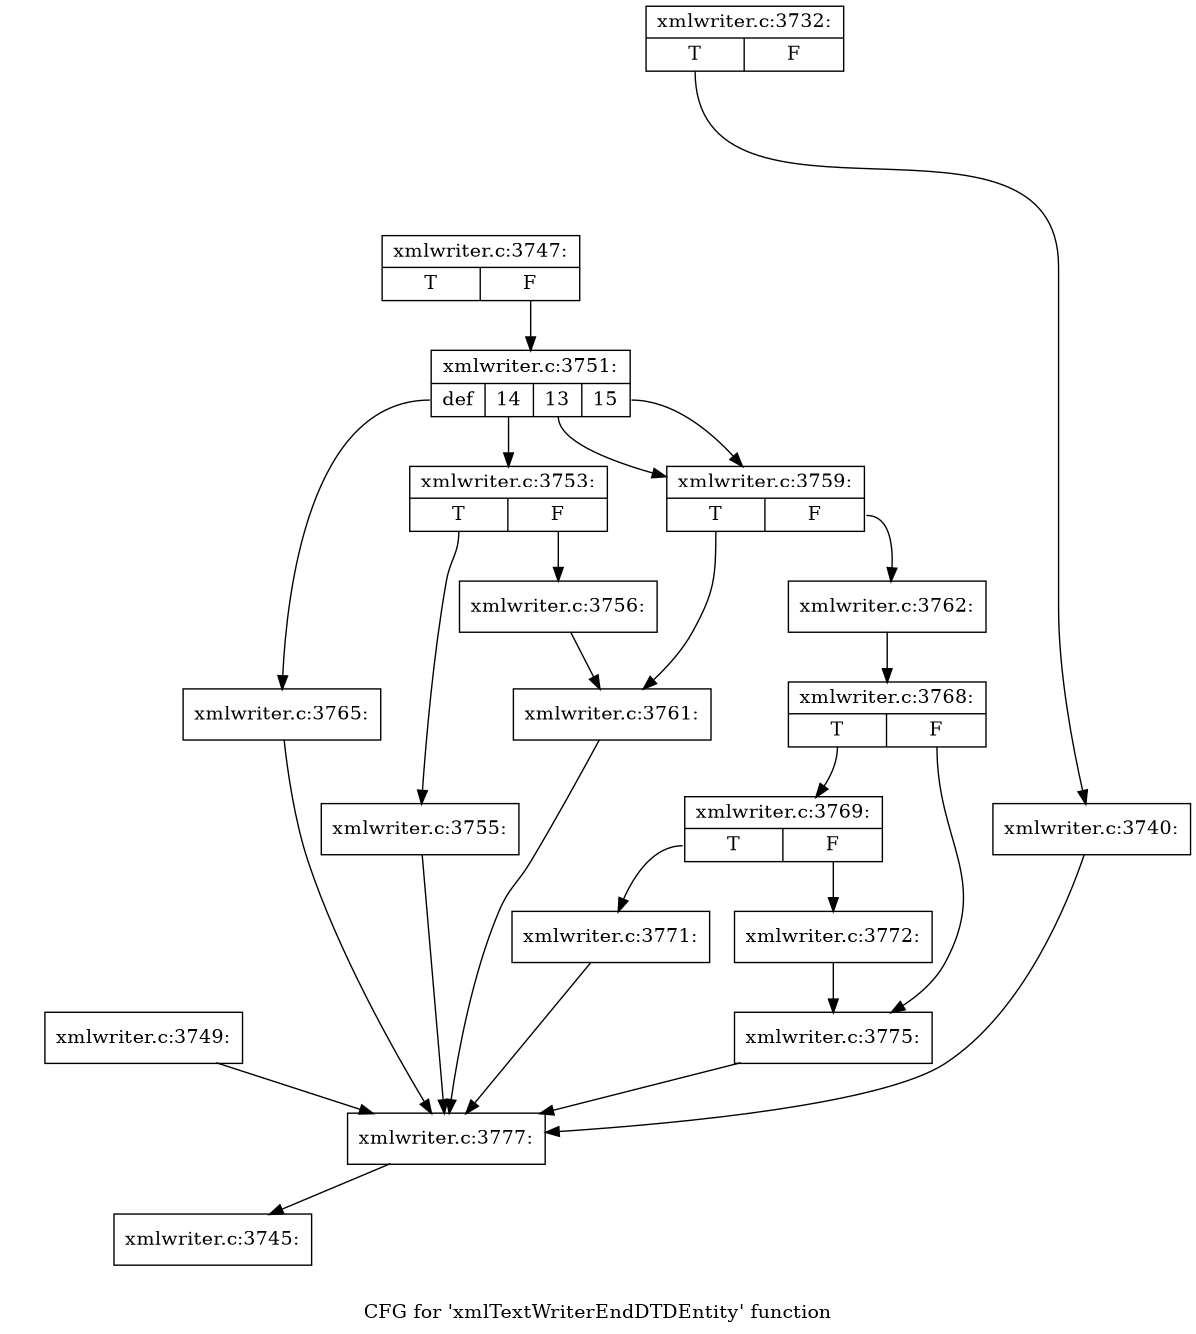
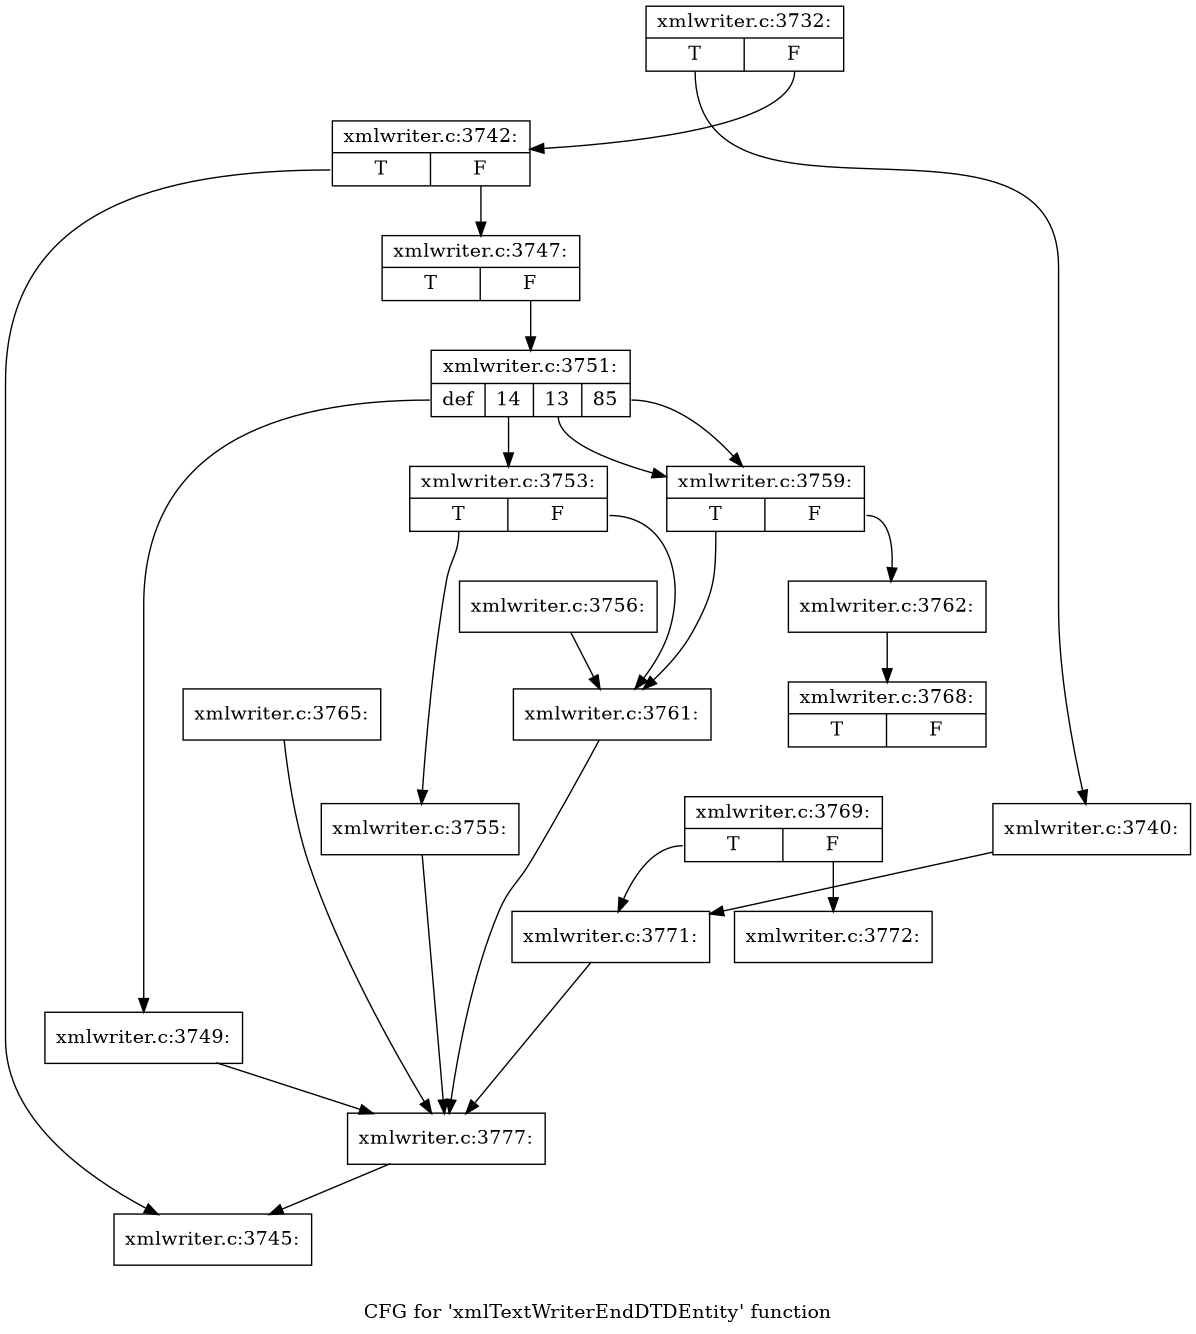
none -> (431, 153)
(606, 399) -> (606, 399)
(312, 508) -> (144, 602)
(558, 549) -> (674, 582)
(834, 768) -> none
(833, 1038) -> none
(881, 1089) -> (858, 882)
